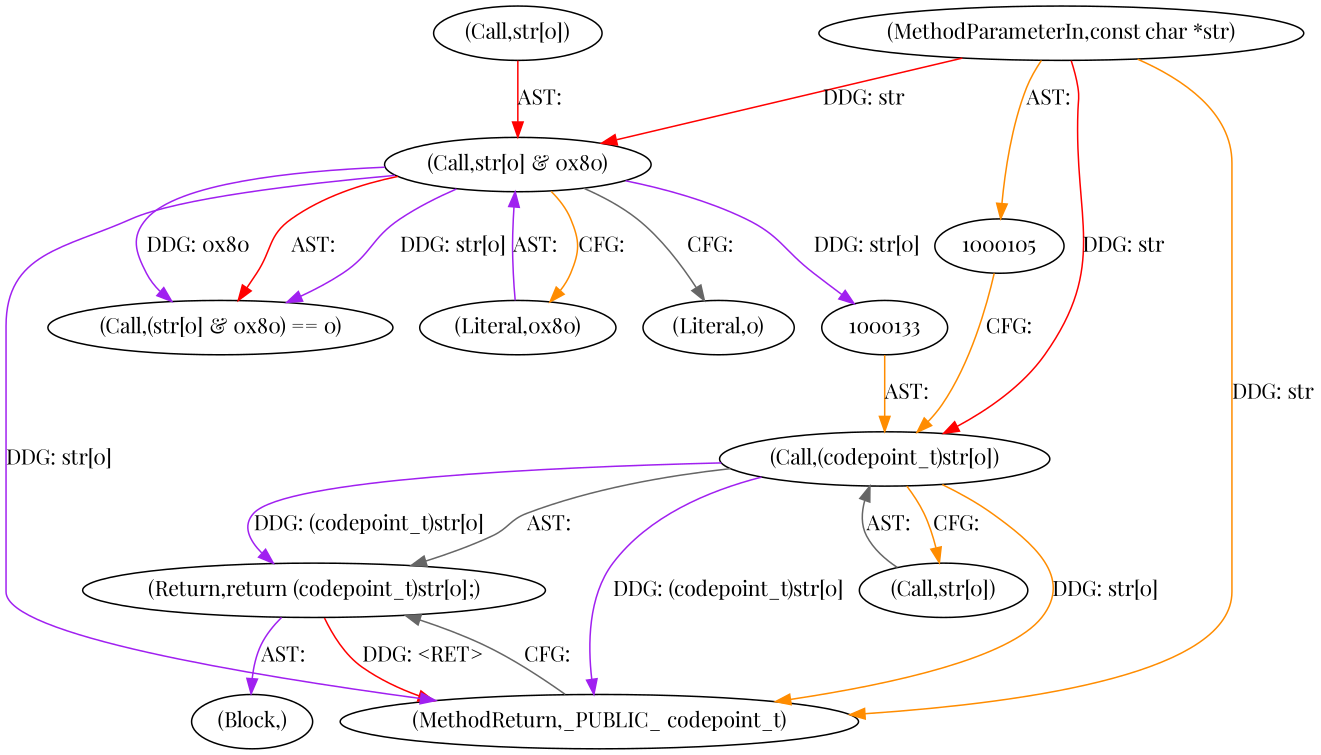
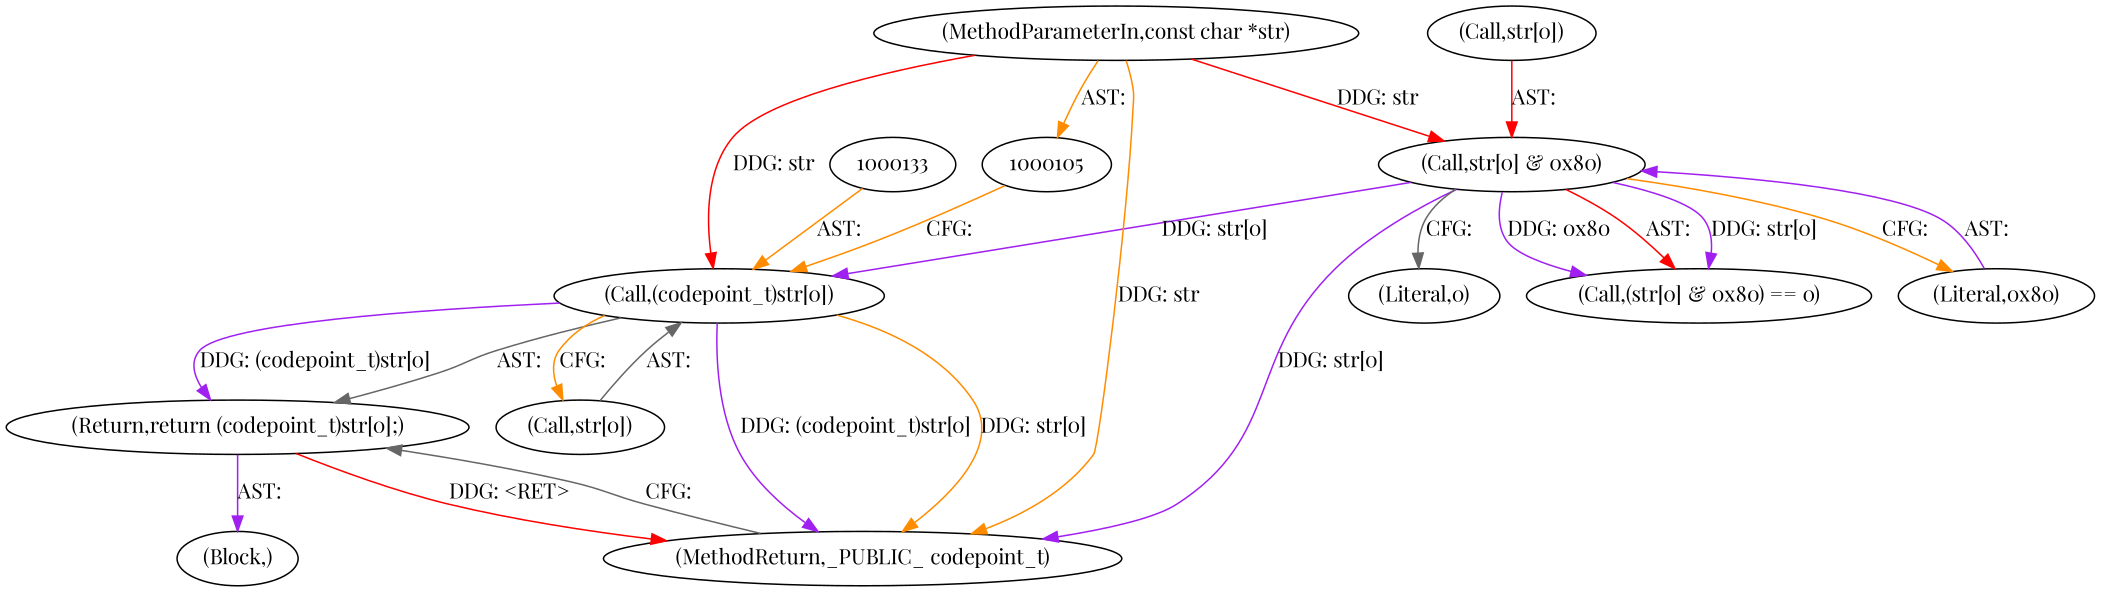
(744, 218) -> (1144, 226)
